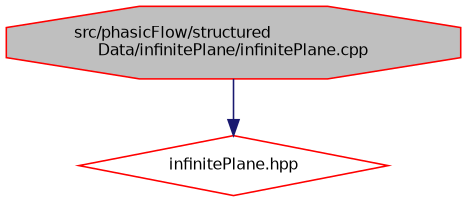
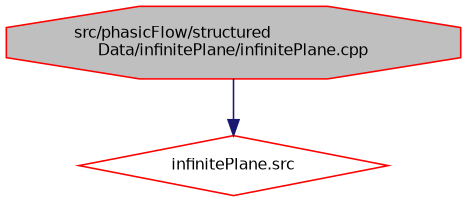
(234, 166) -> (234, 166)
